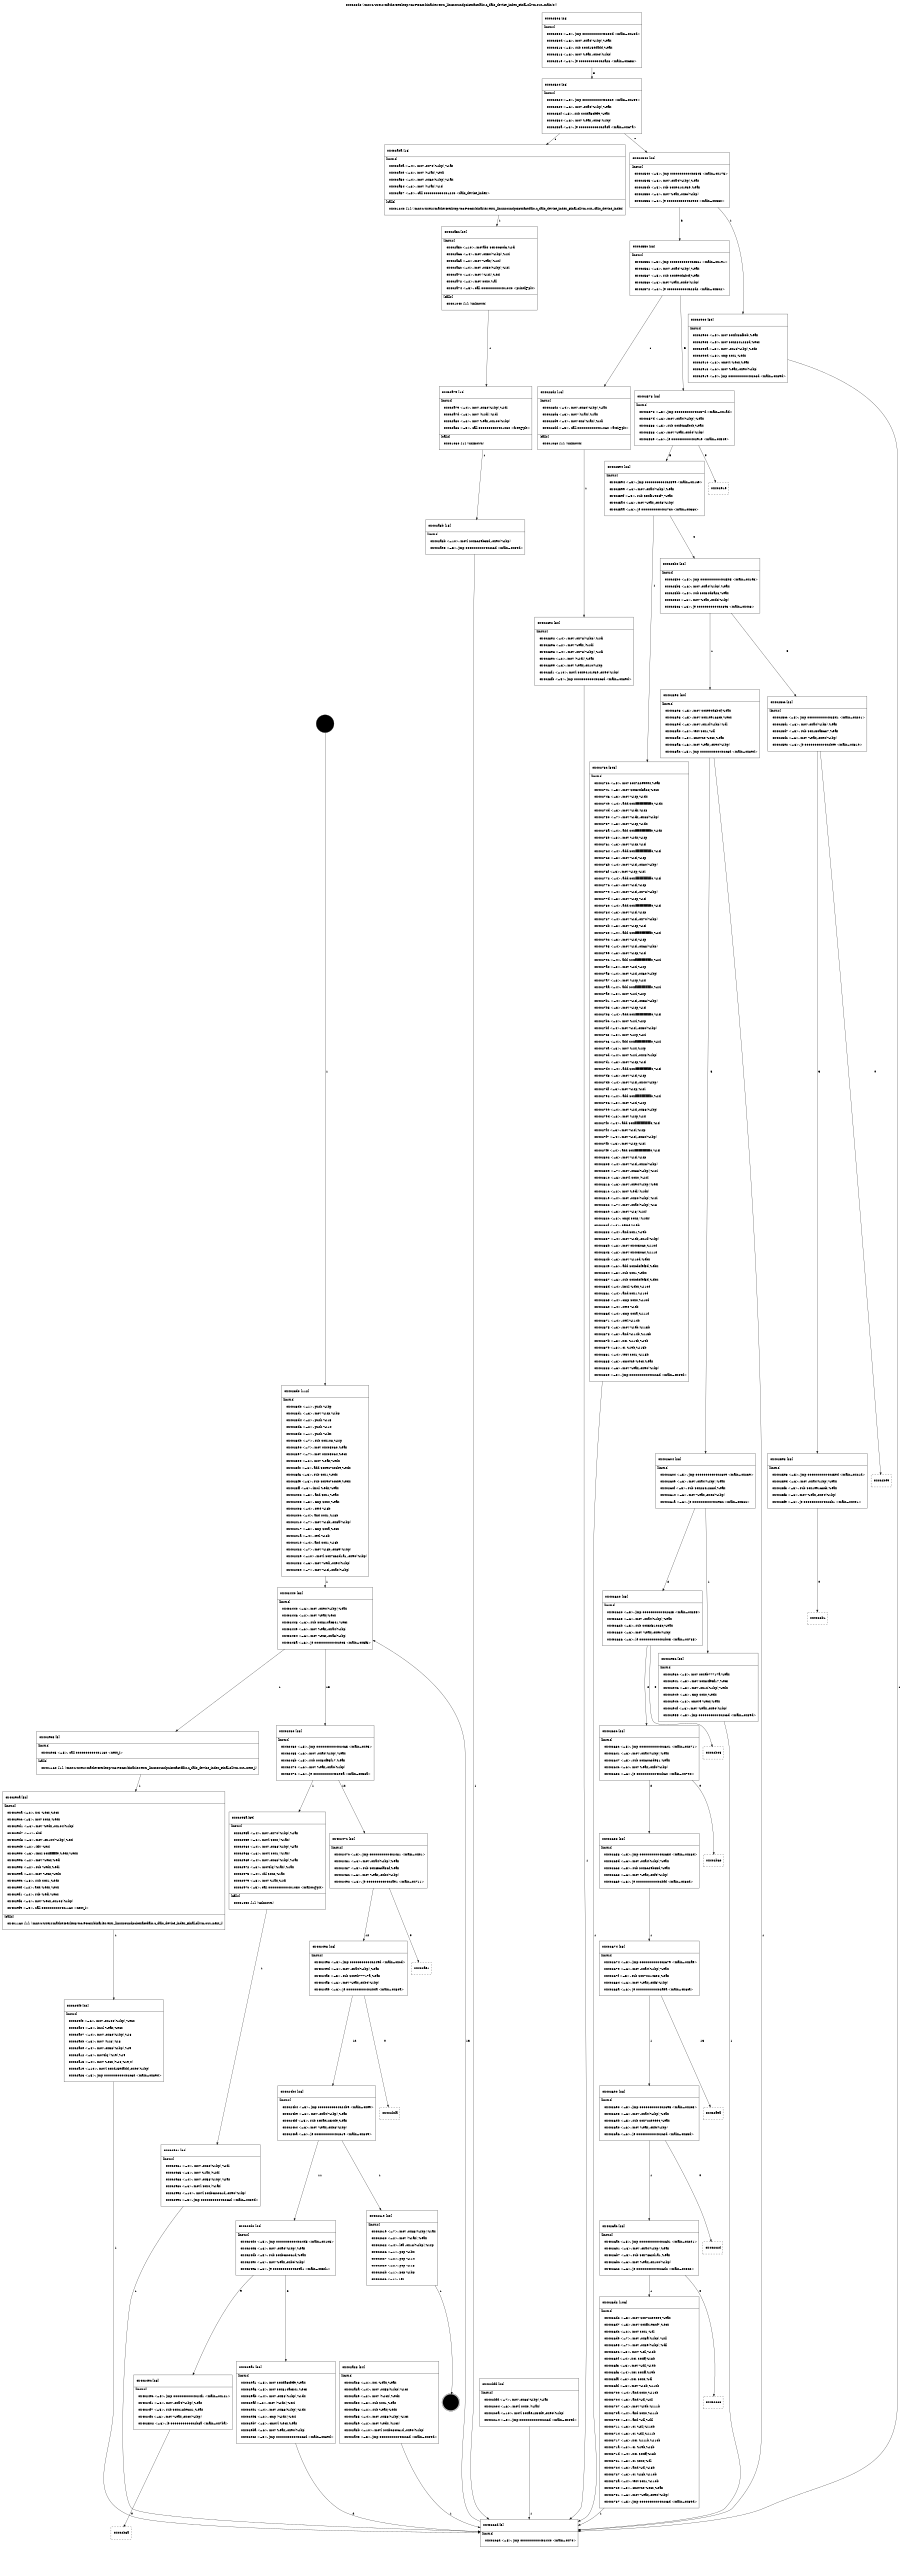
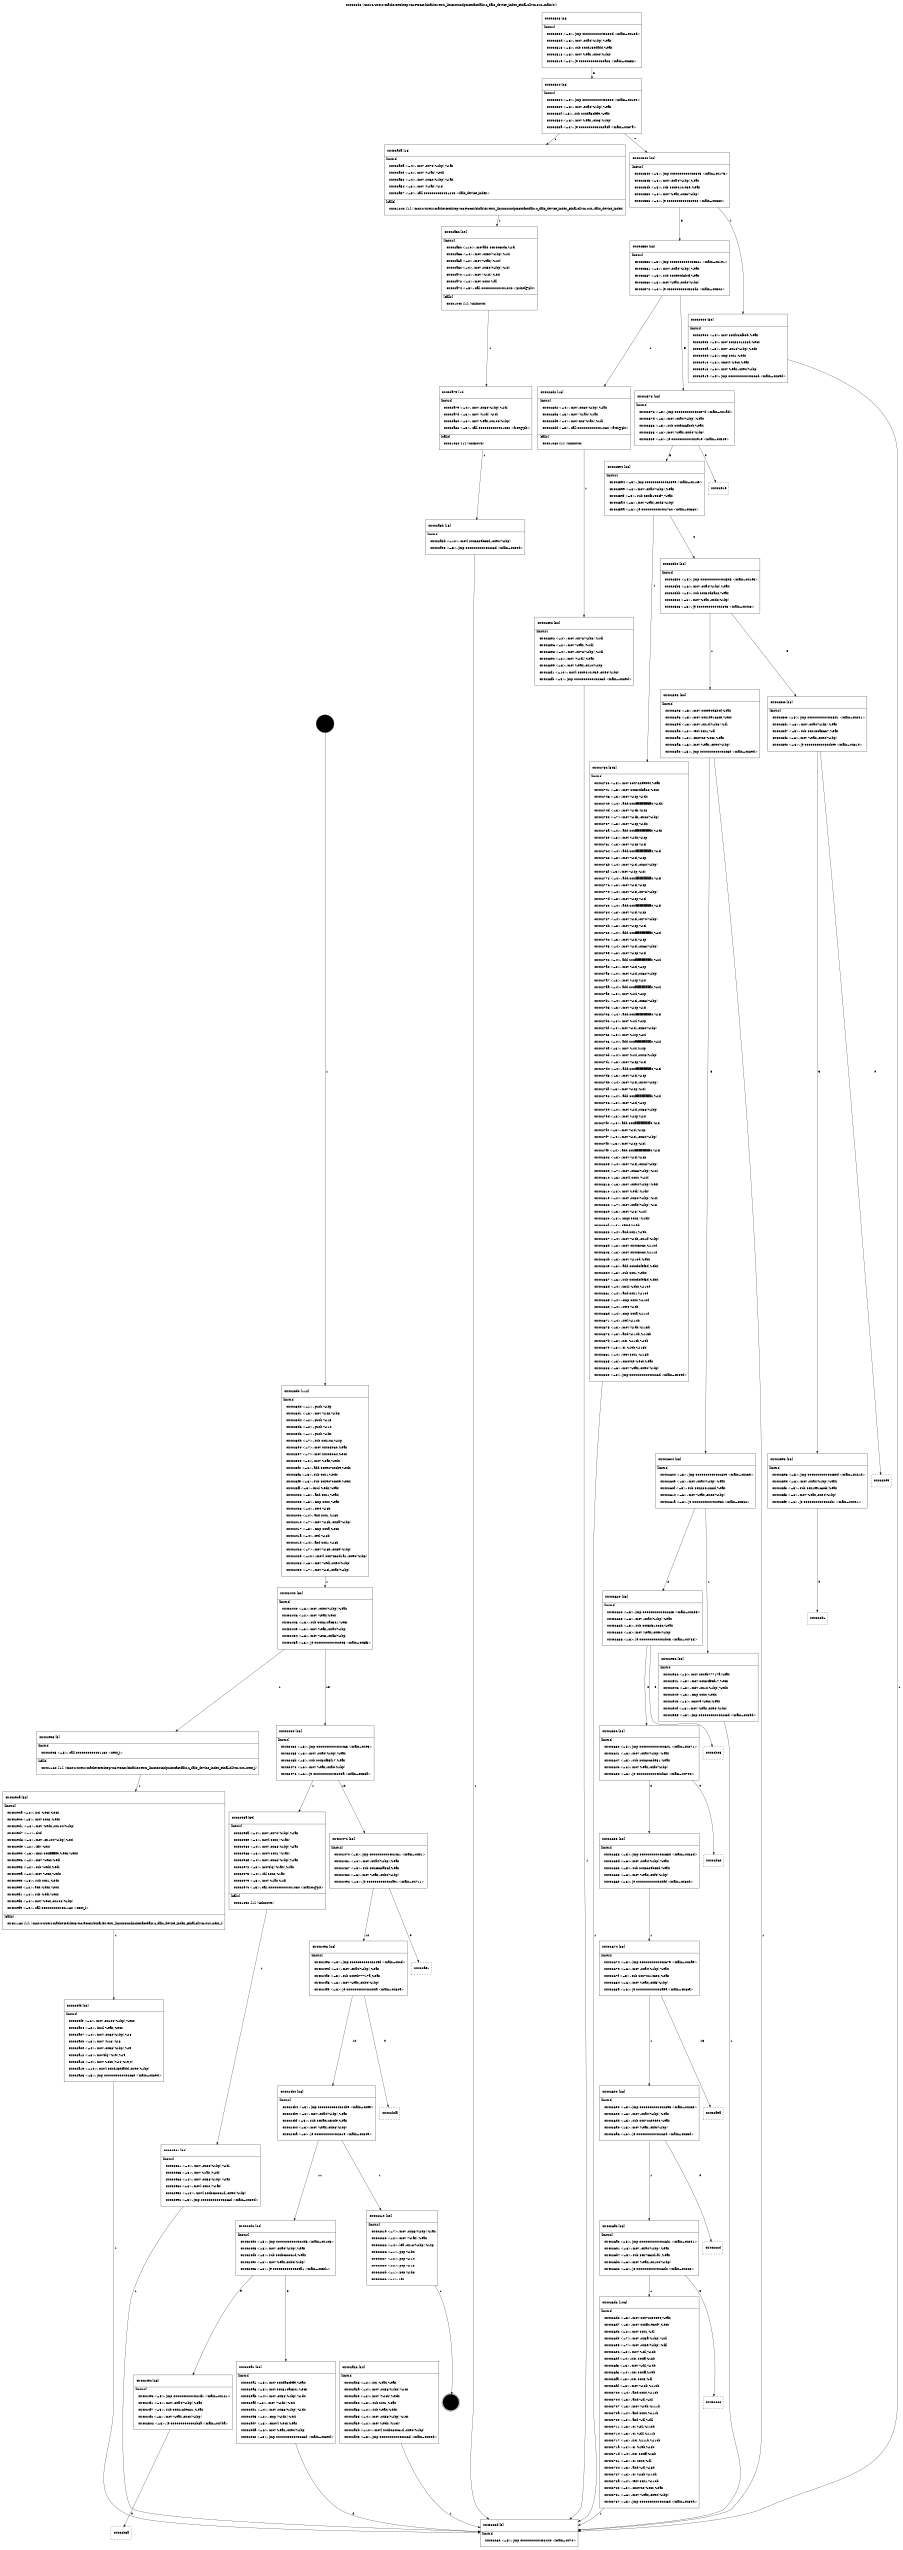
(465, 2065) -> none
(529, 2402) -> none
